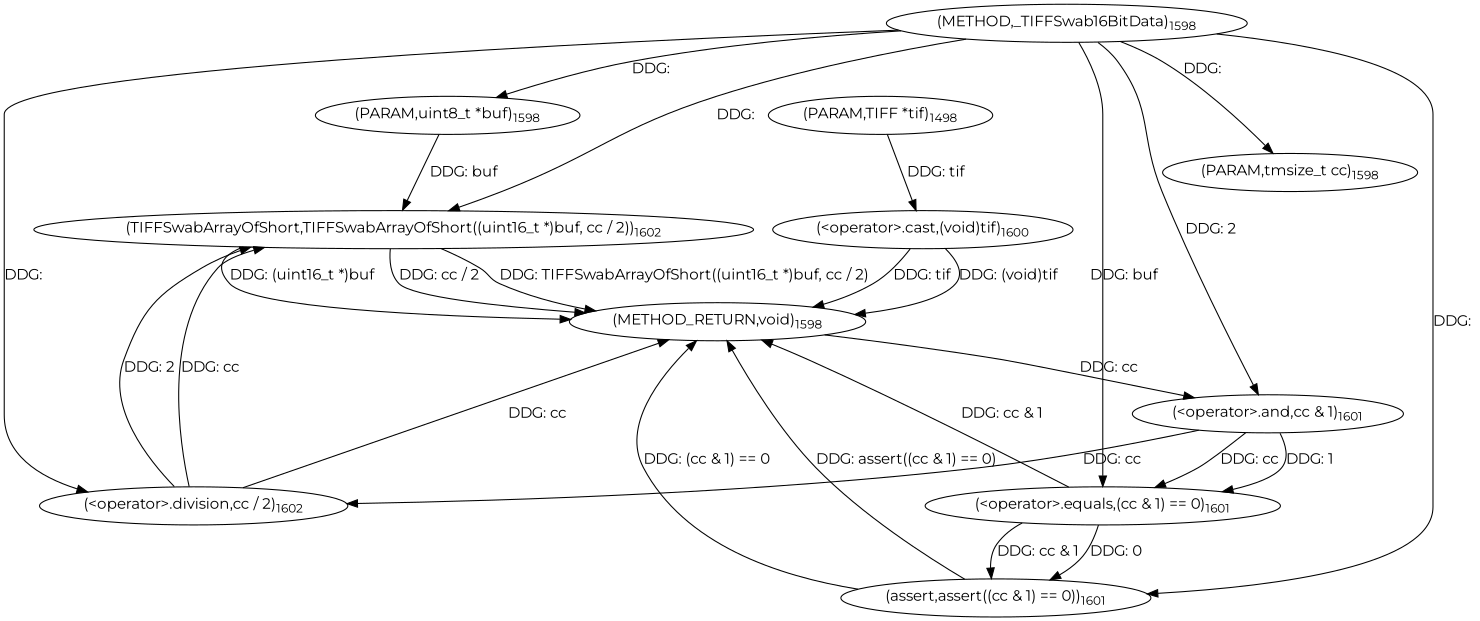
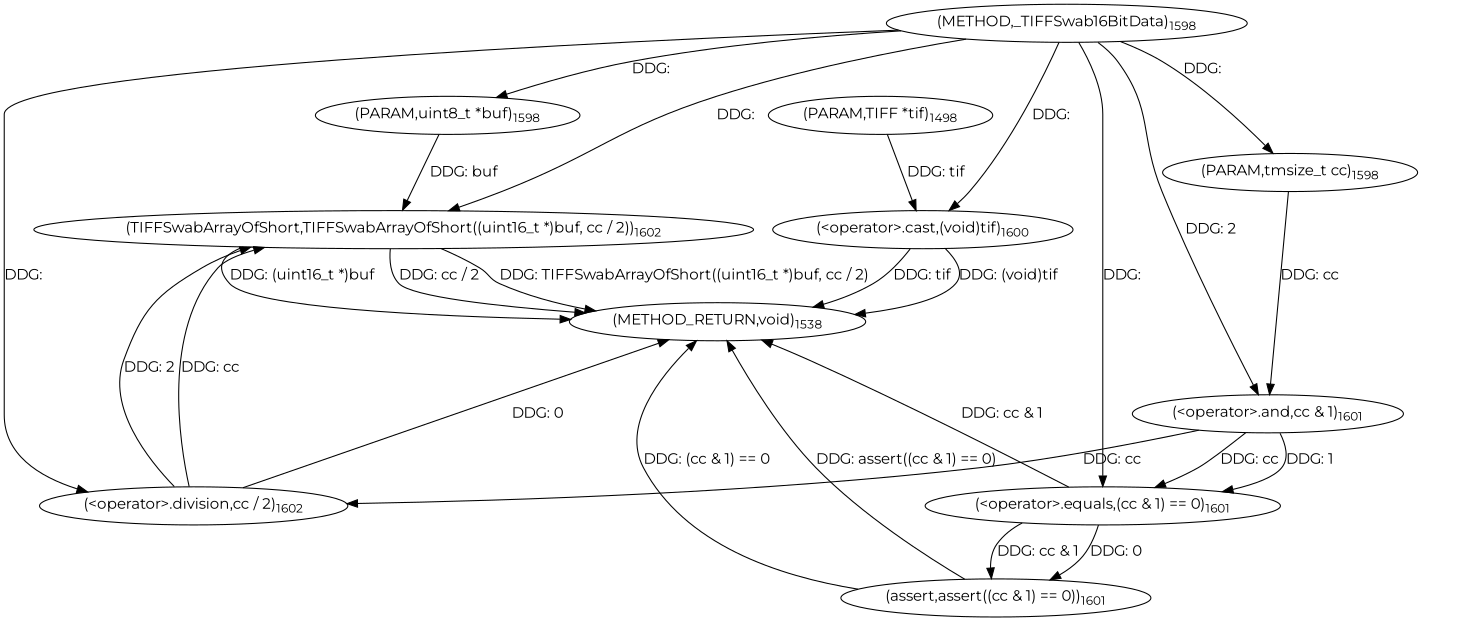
(1124, 276) -> (1124, 276)
(809, 320) -> (809, 320)
(1433, 341) -> (1015, 127)
(1005, 360) -> (1279, 288)
(538, 414) -> (538, 414)
